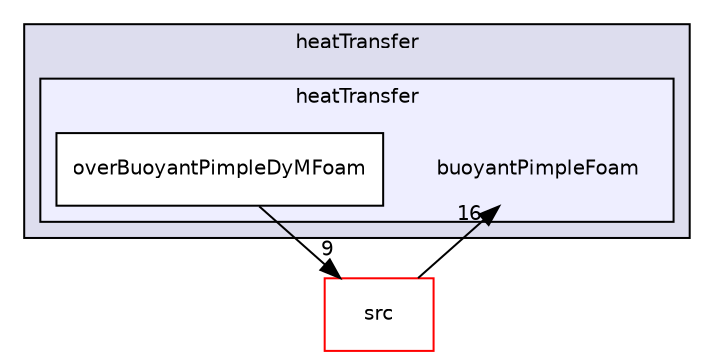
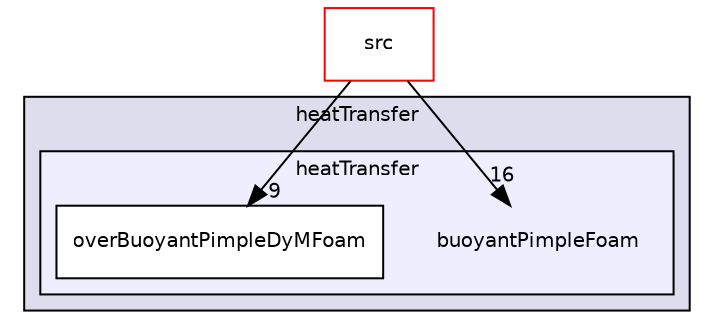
(309, 250) -> (306, 135)
